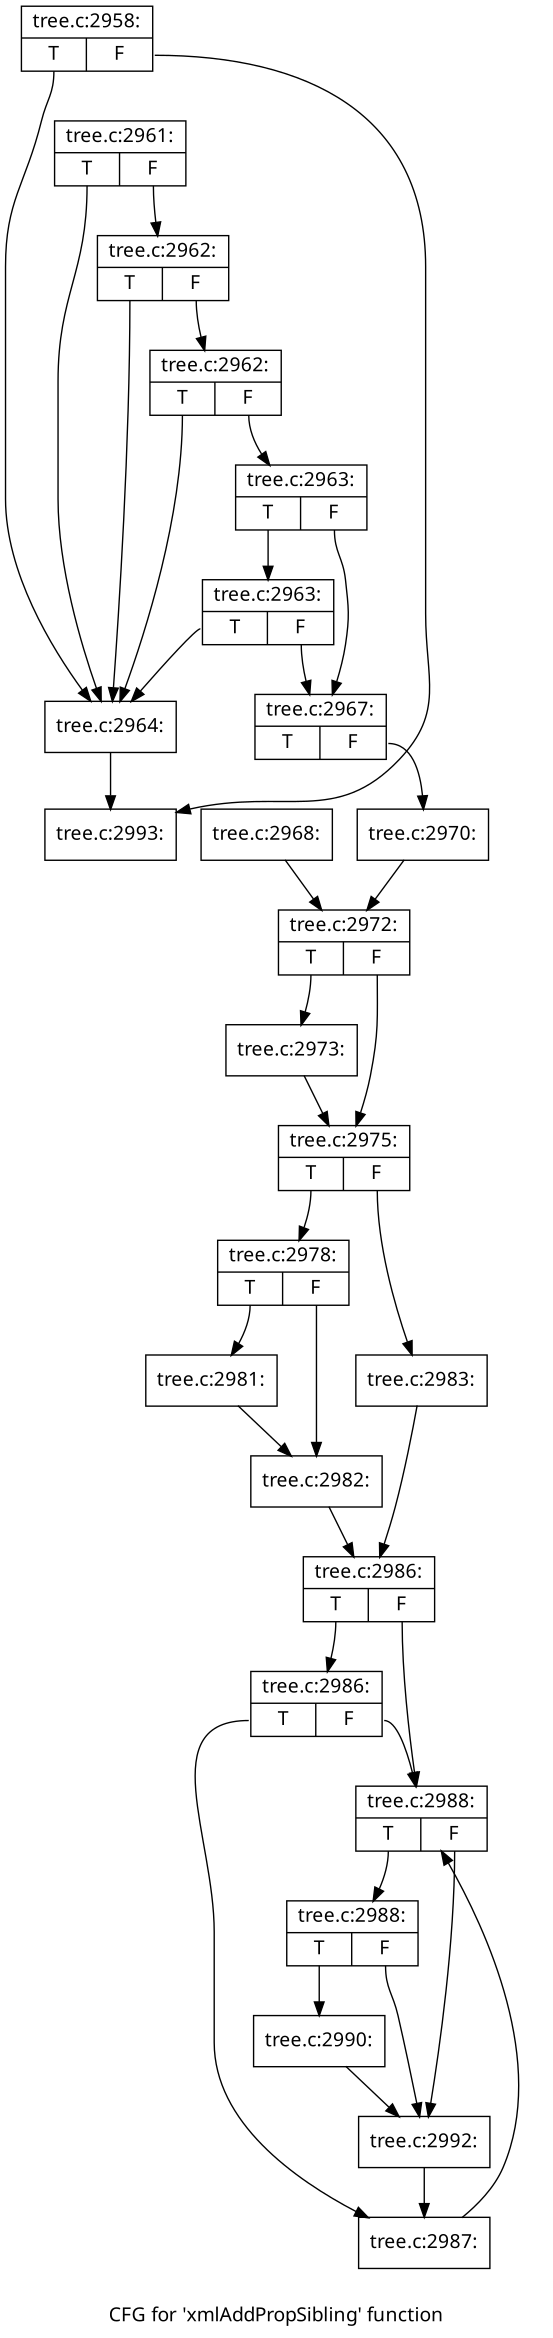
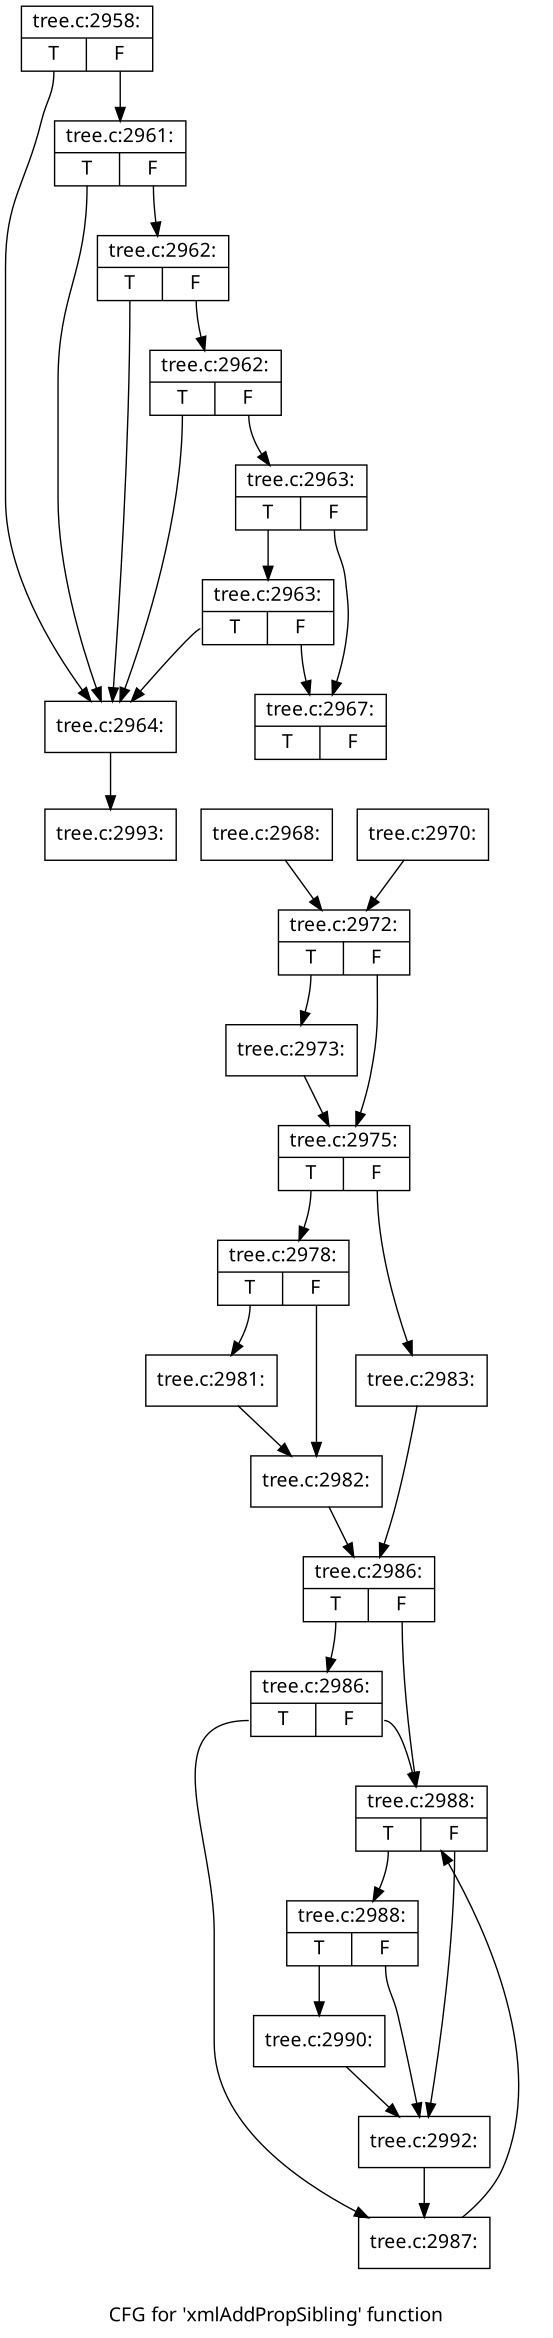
(426, 433) -> (120, 89)
(414, 763) -> none
